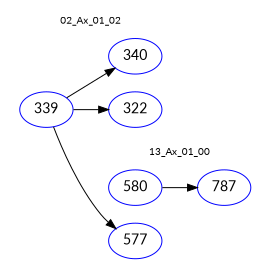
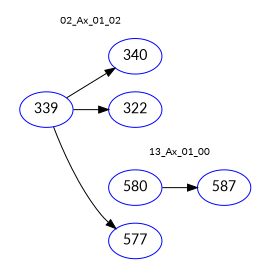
(224, 188) -> (224, 188)
